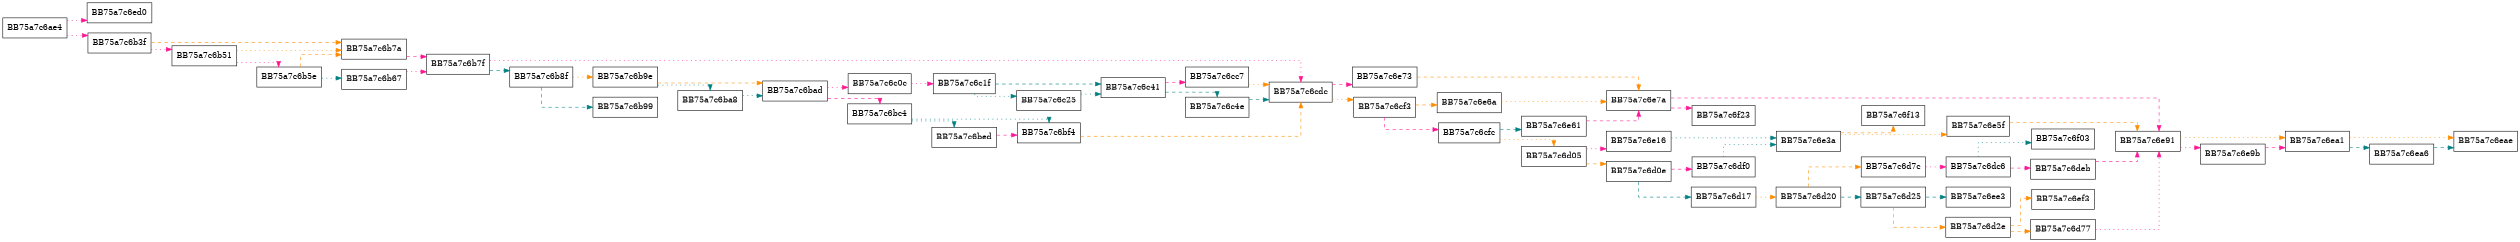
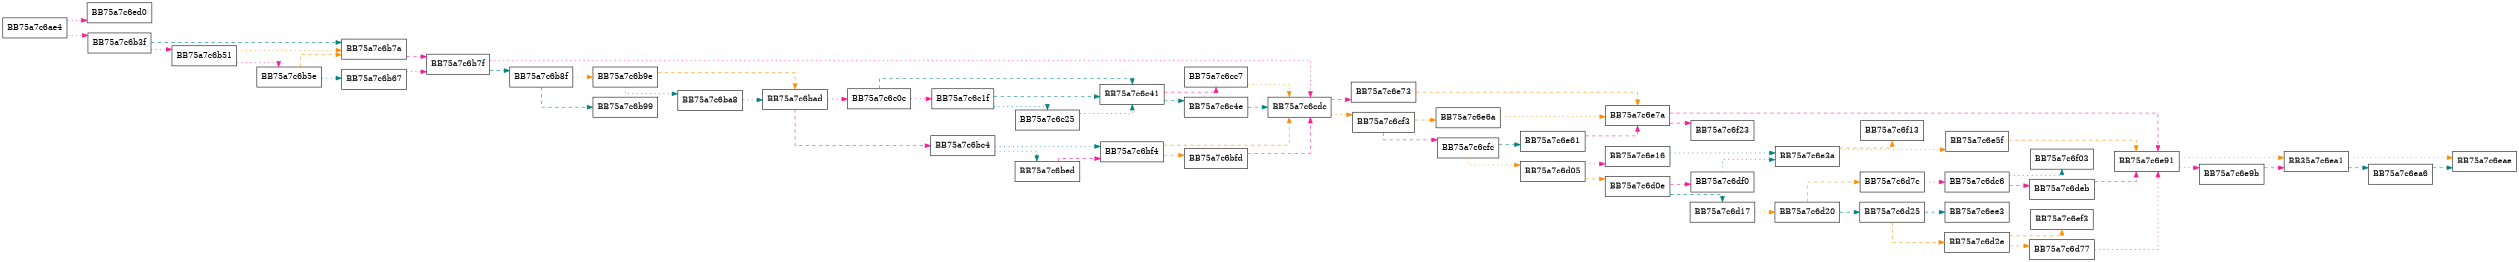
(244, 42) -> (244, 42)
none -> (1001, 79)
(2317, 141) -> (2316, 161)
none -> (1216, 159)
